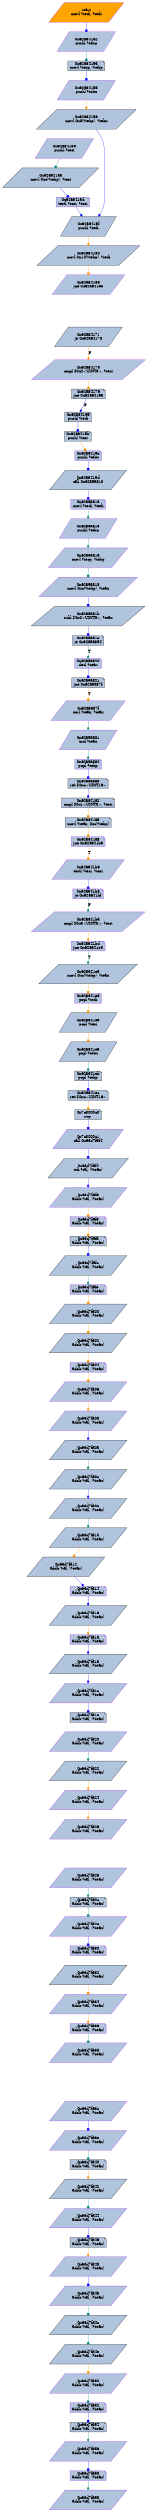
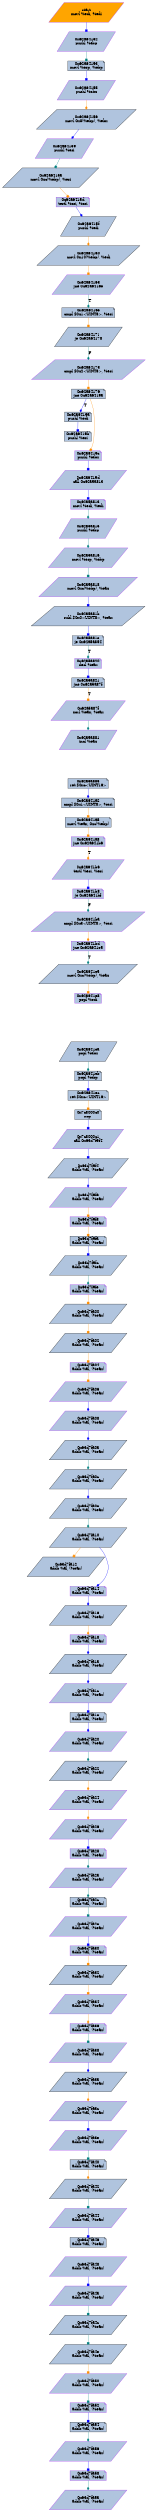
(104, 171) -> (76, 133)
(63, 191) -> (63, 191)
none -> (88, 313)
(88, 352) -> (88, 352)
(85, 405) -> (85, 405)
(82, 445) -> (94, 424)
(88, 480) -> (88, 480)
(88, 764) -> none
(88, 852) -> (88, 852)
(88, 1022) -> none
(88, 1168) -> (88, 1168)
(88, 1405) -> (88, 1405)
(78, 1580) -> (108, 1566)
none -> (88, 1725)
none -> (88, 1854)
none -> (88, 1959)
none -> (88, 2082)
(88, 2250) -> none
